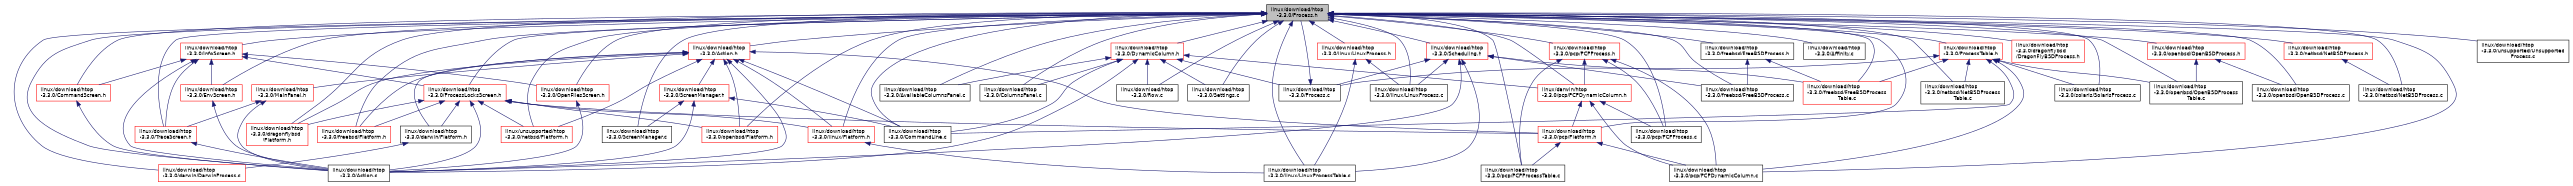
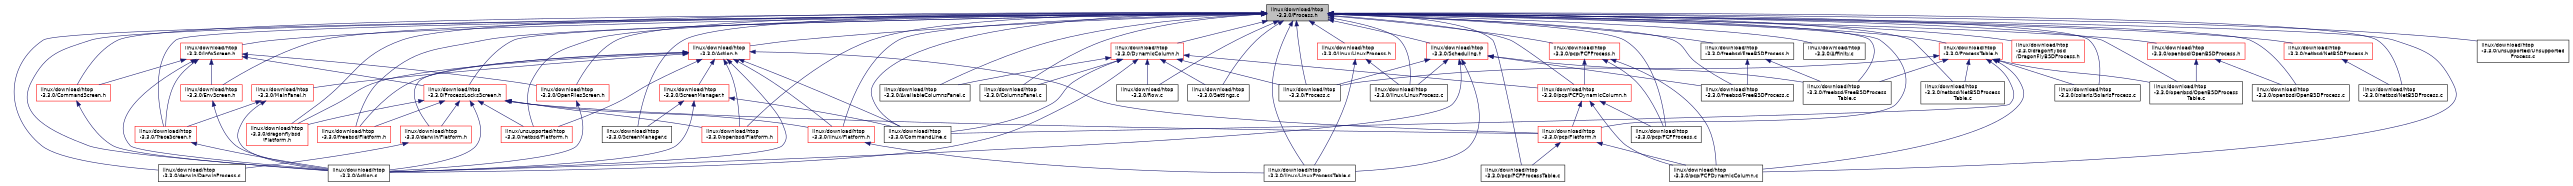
(1307, 50) -> (1300, 56)
(1585, 93) -> (1585, 93)
(1847, 93) -> (1847, 93)
(1523, 107) -> none
(436, 134) -> (436, 134)
(202, 173) -> (202, 173)
